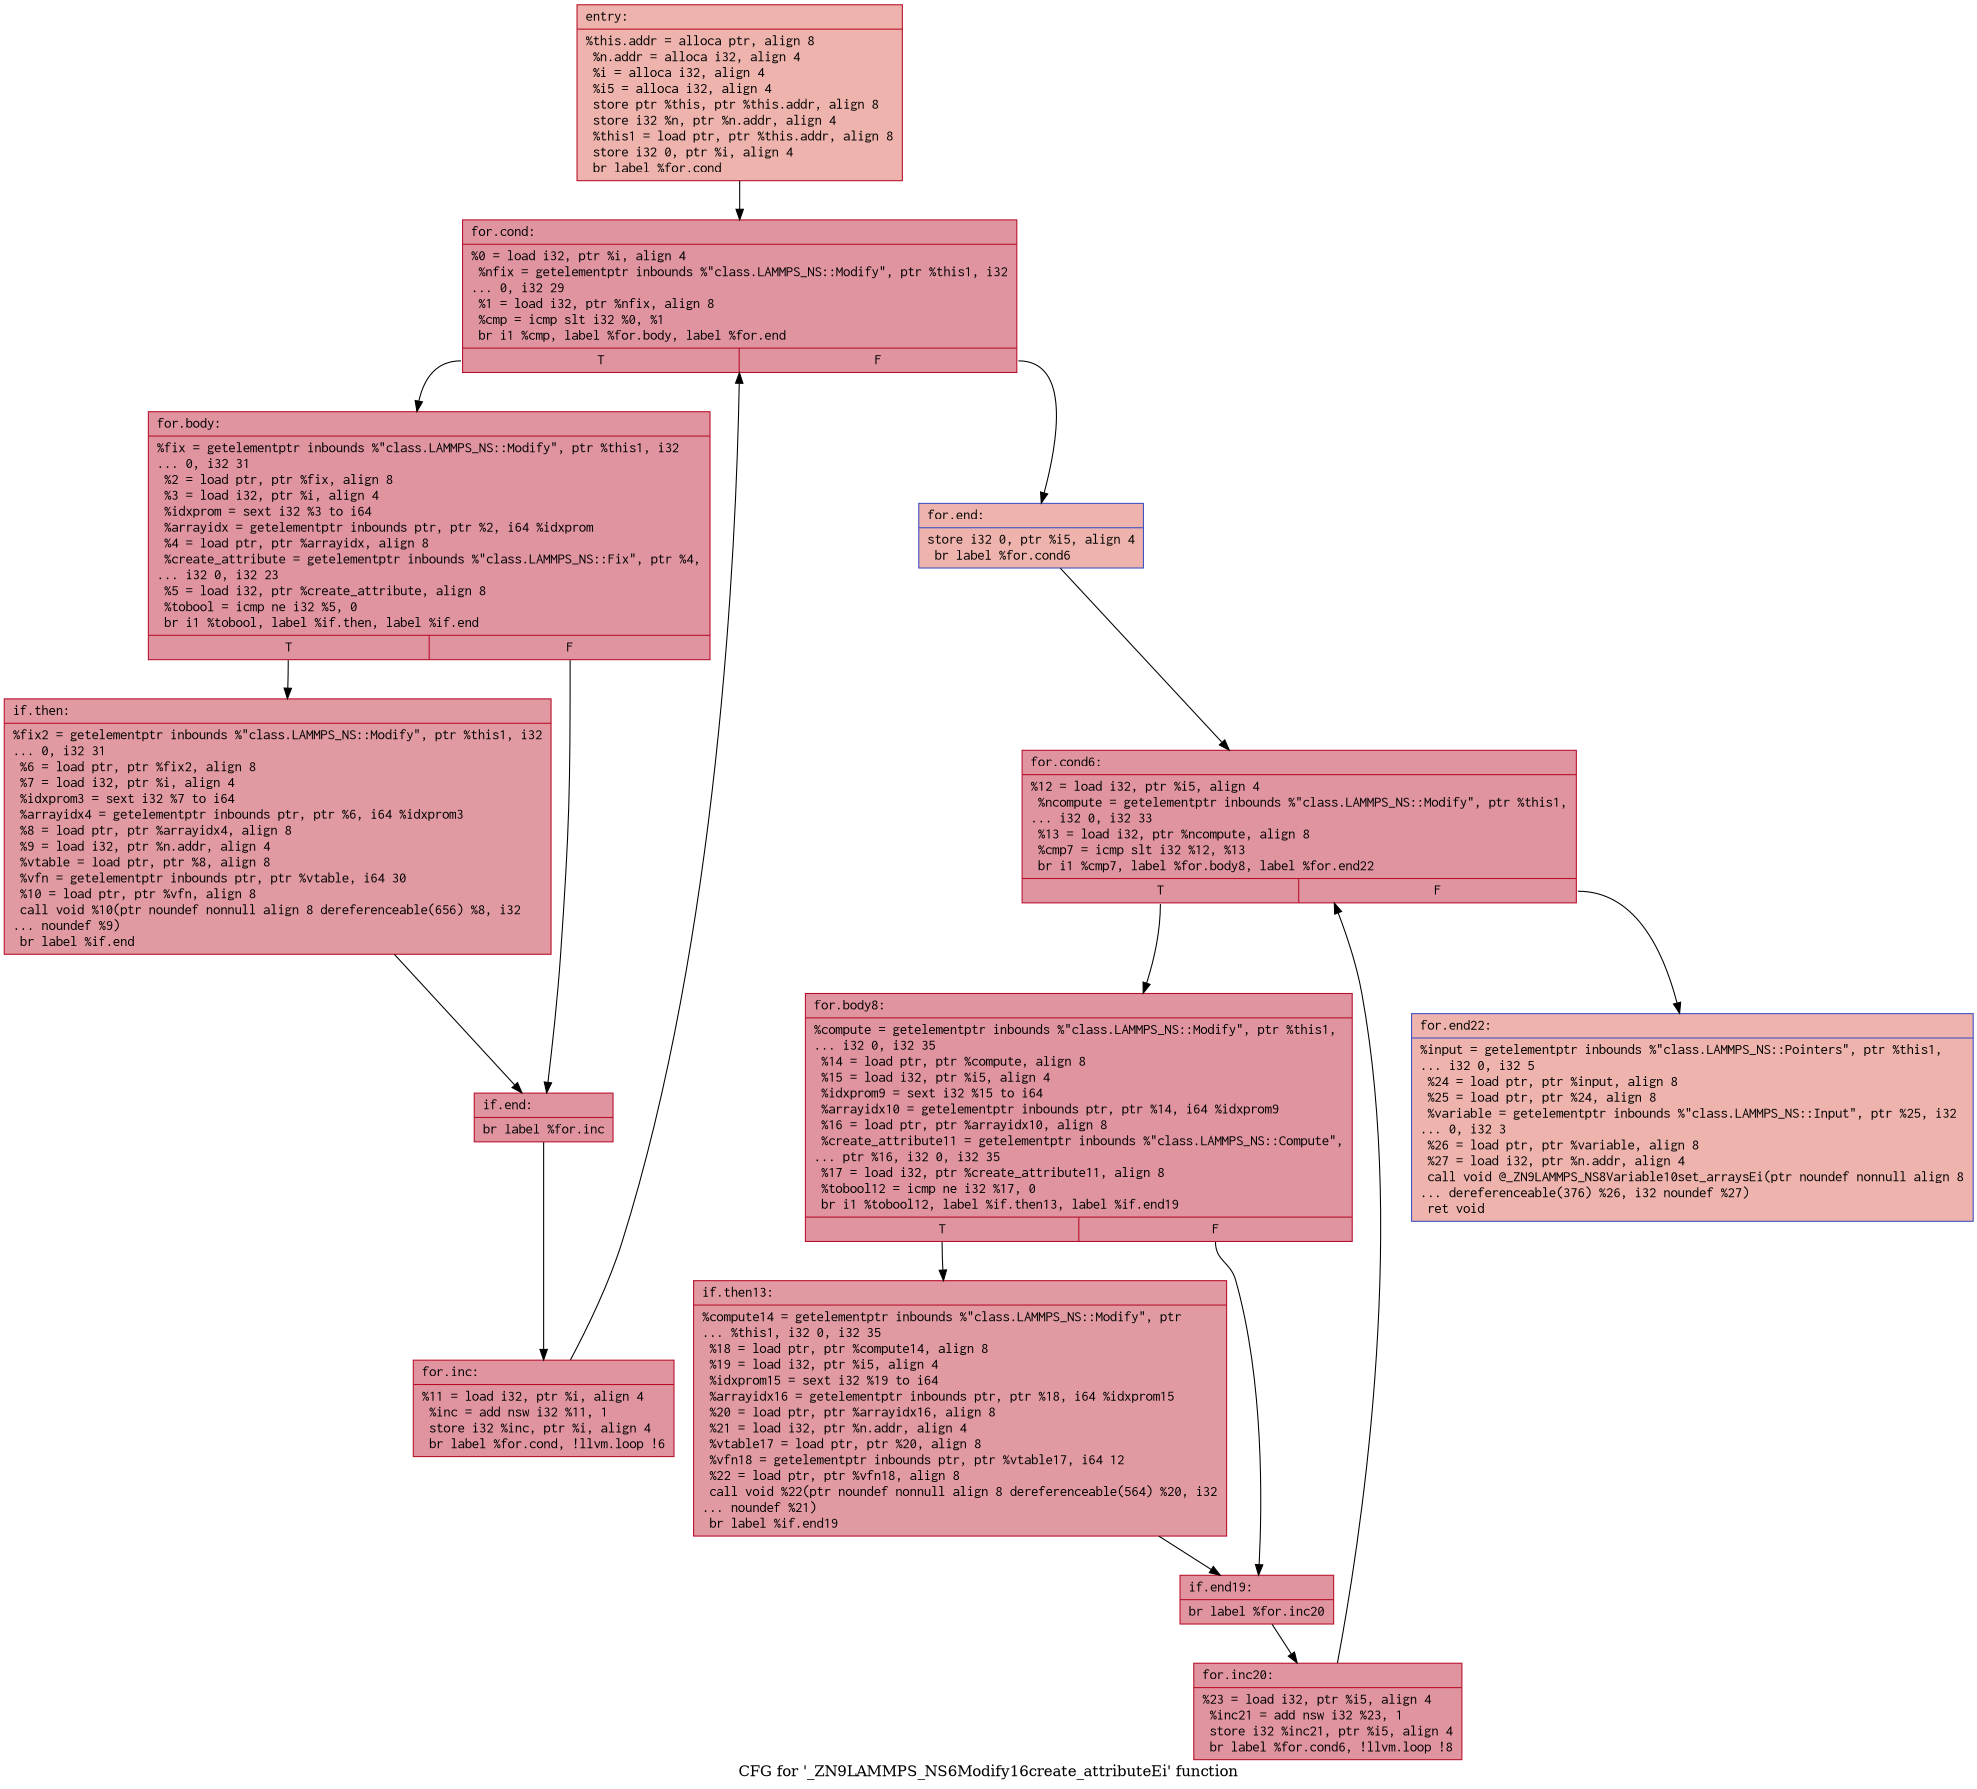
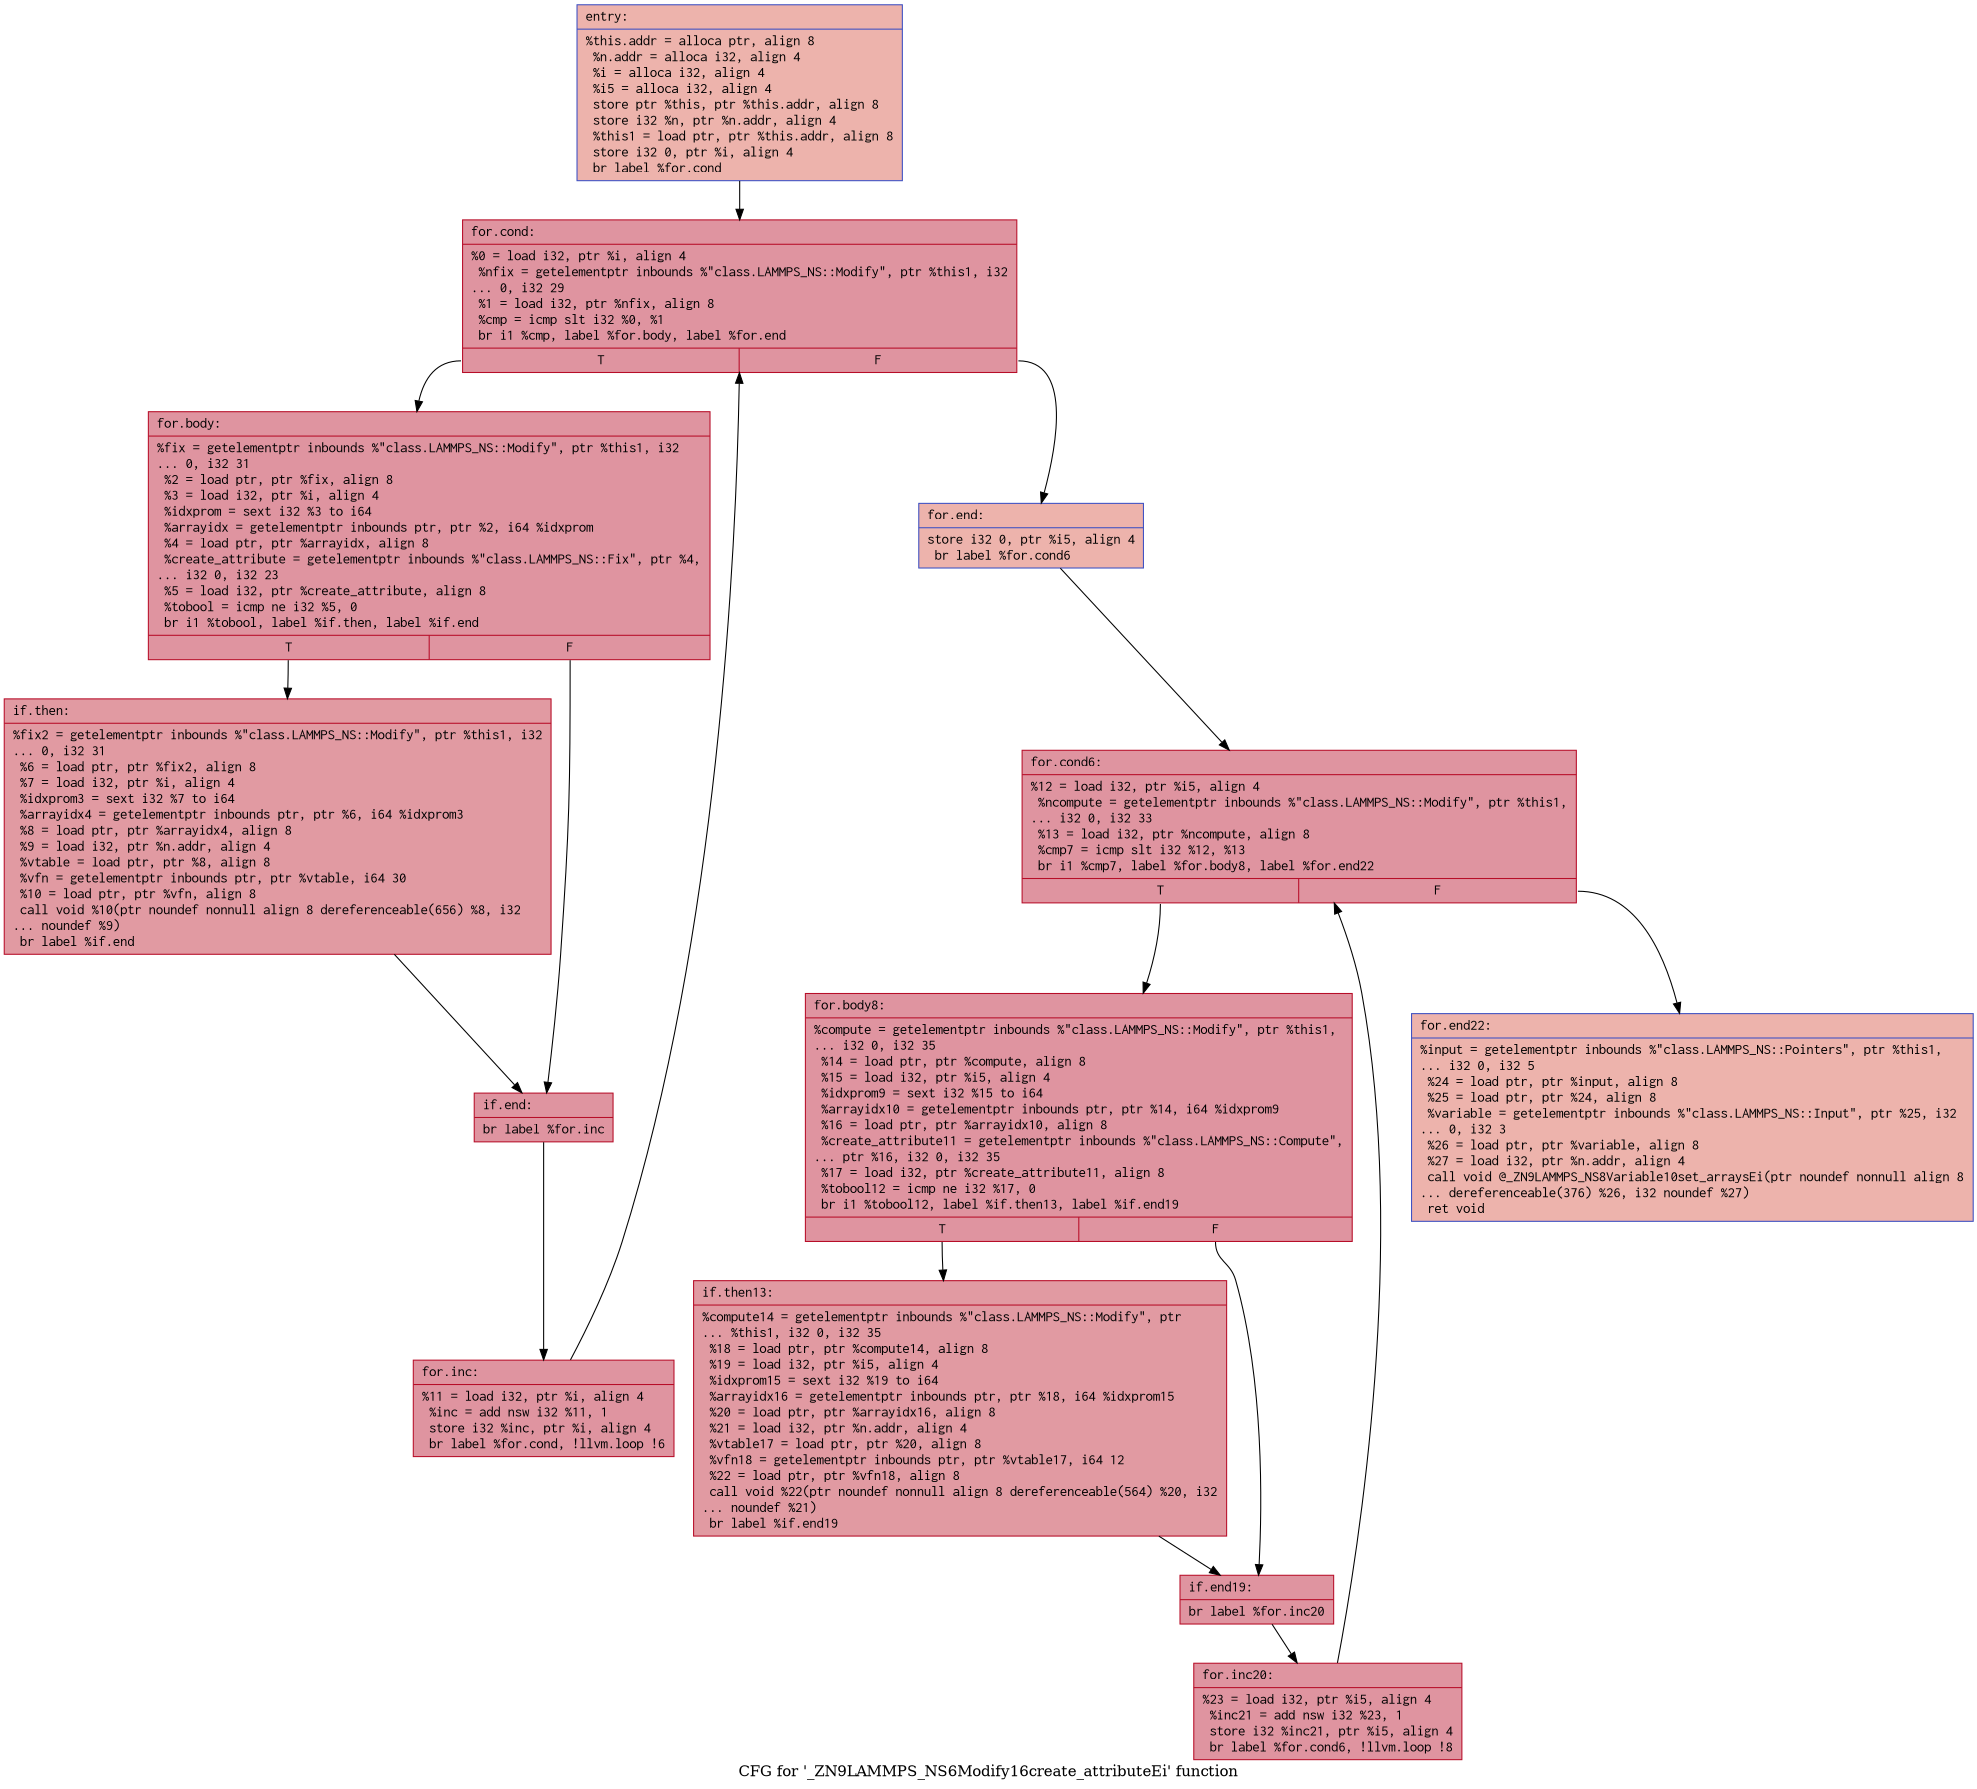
(740, 93) -> (740, 93)
